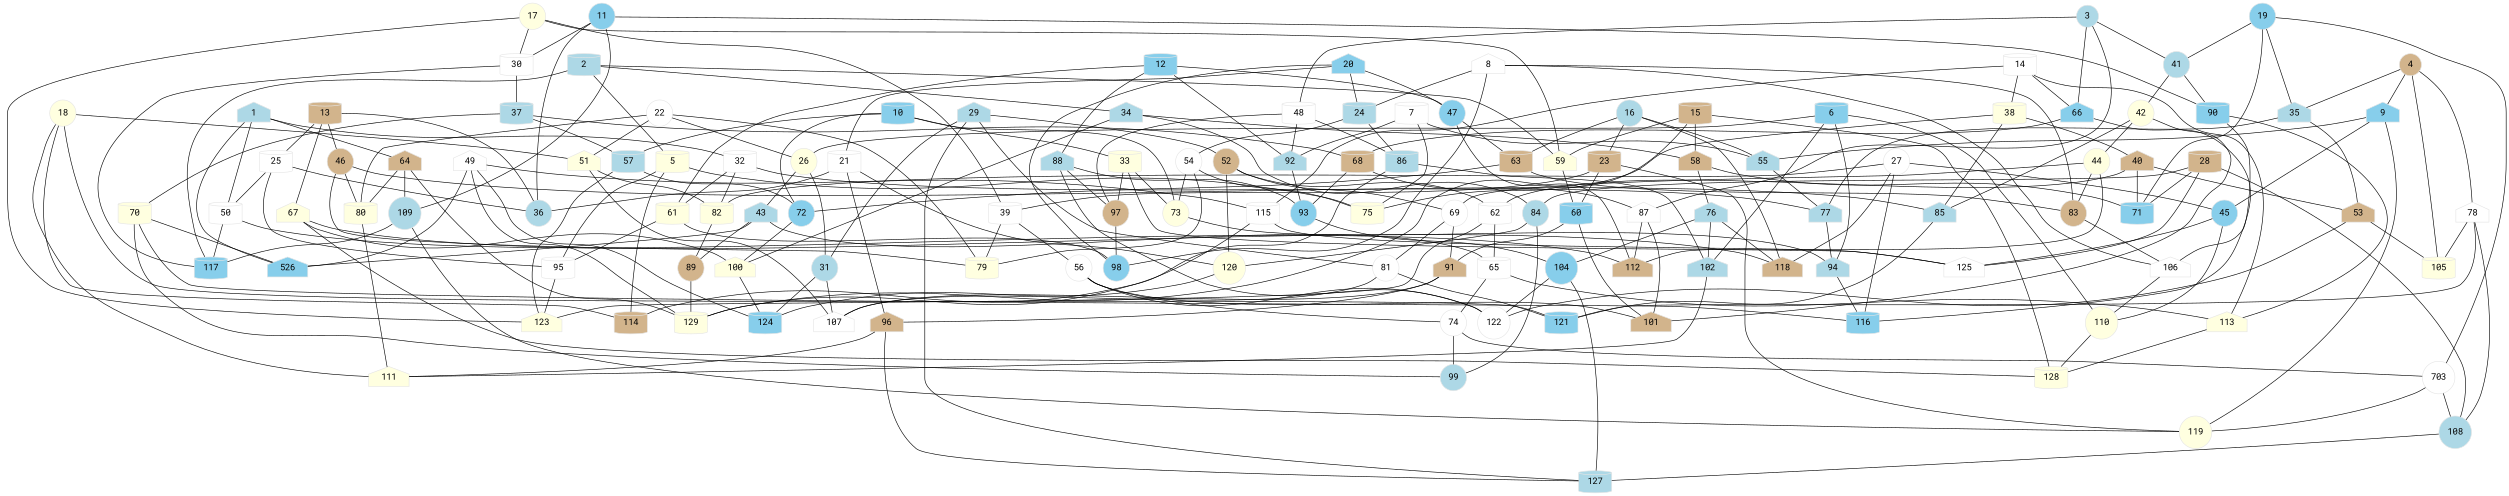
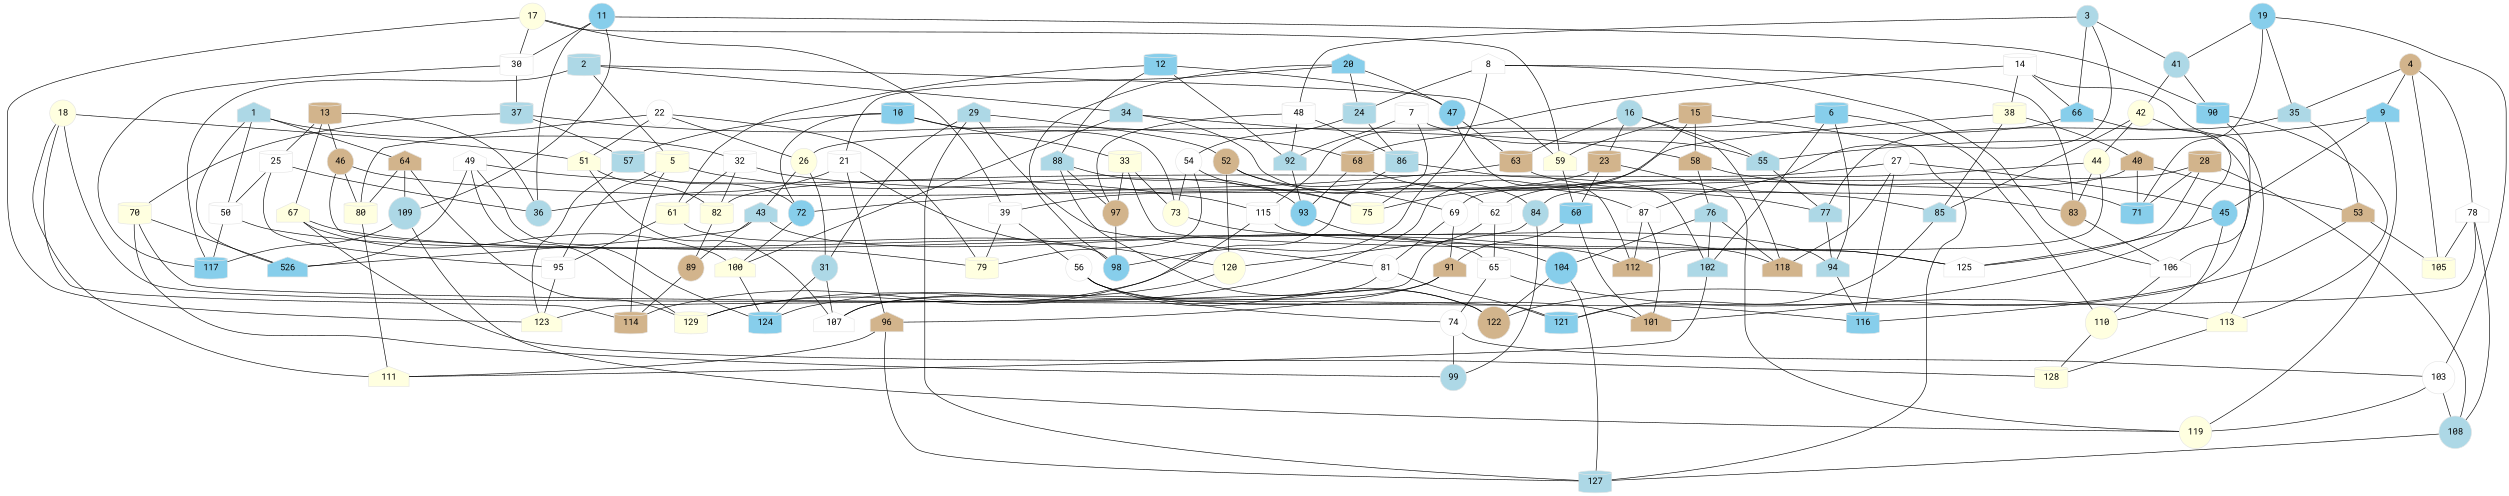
(1945, 156) -> (1927, 335)
(691, 297) -> (662, 295)
(1494, 323) -> (1494, 323)
(2439, 378) -> (2439, 378)
